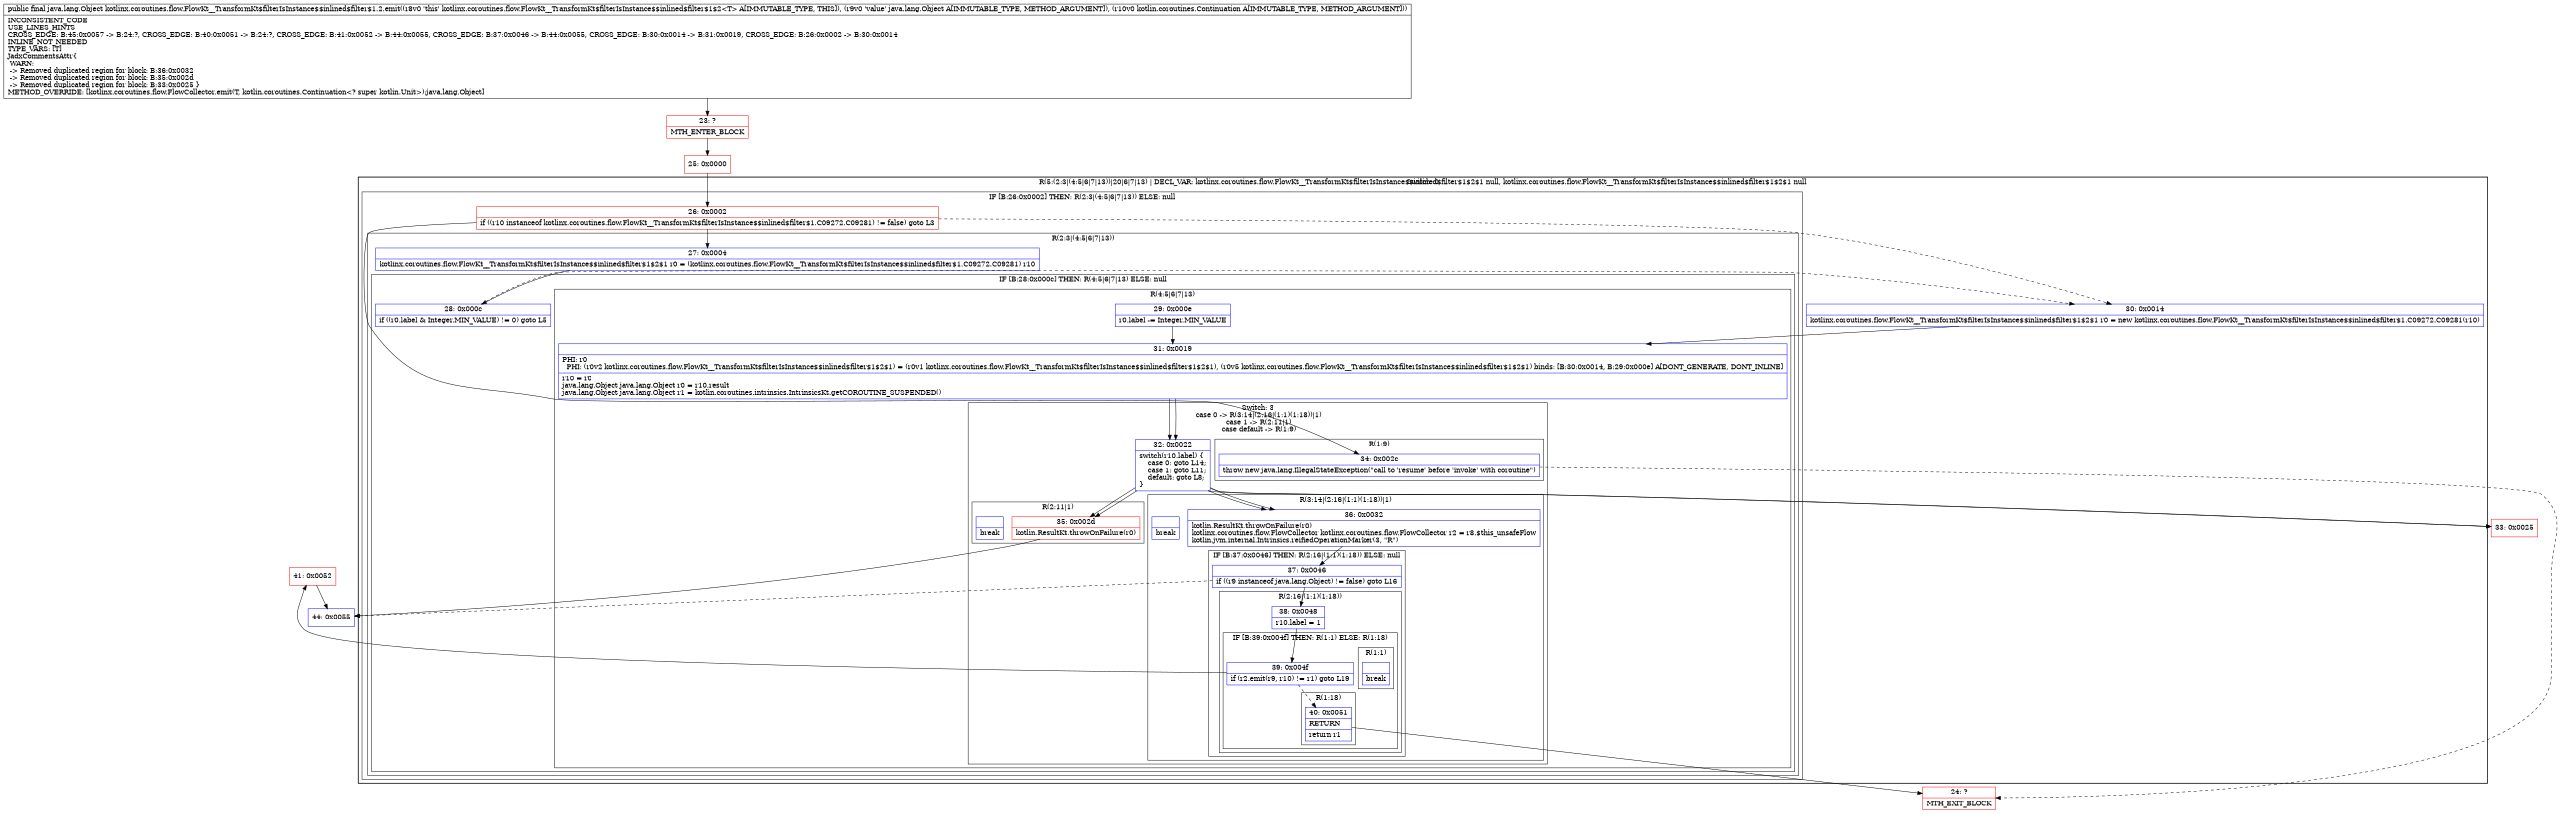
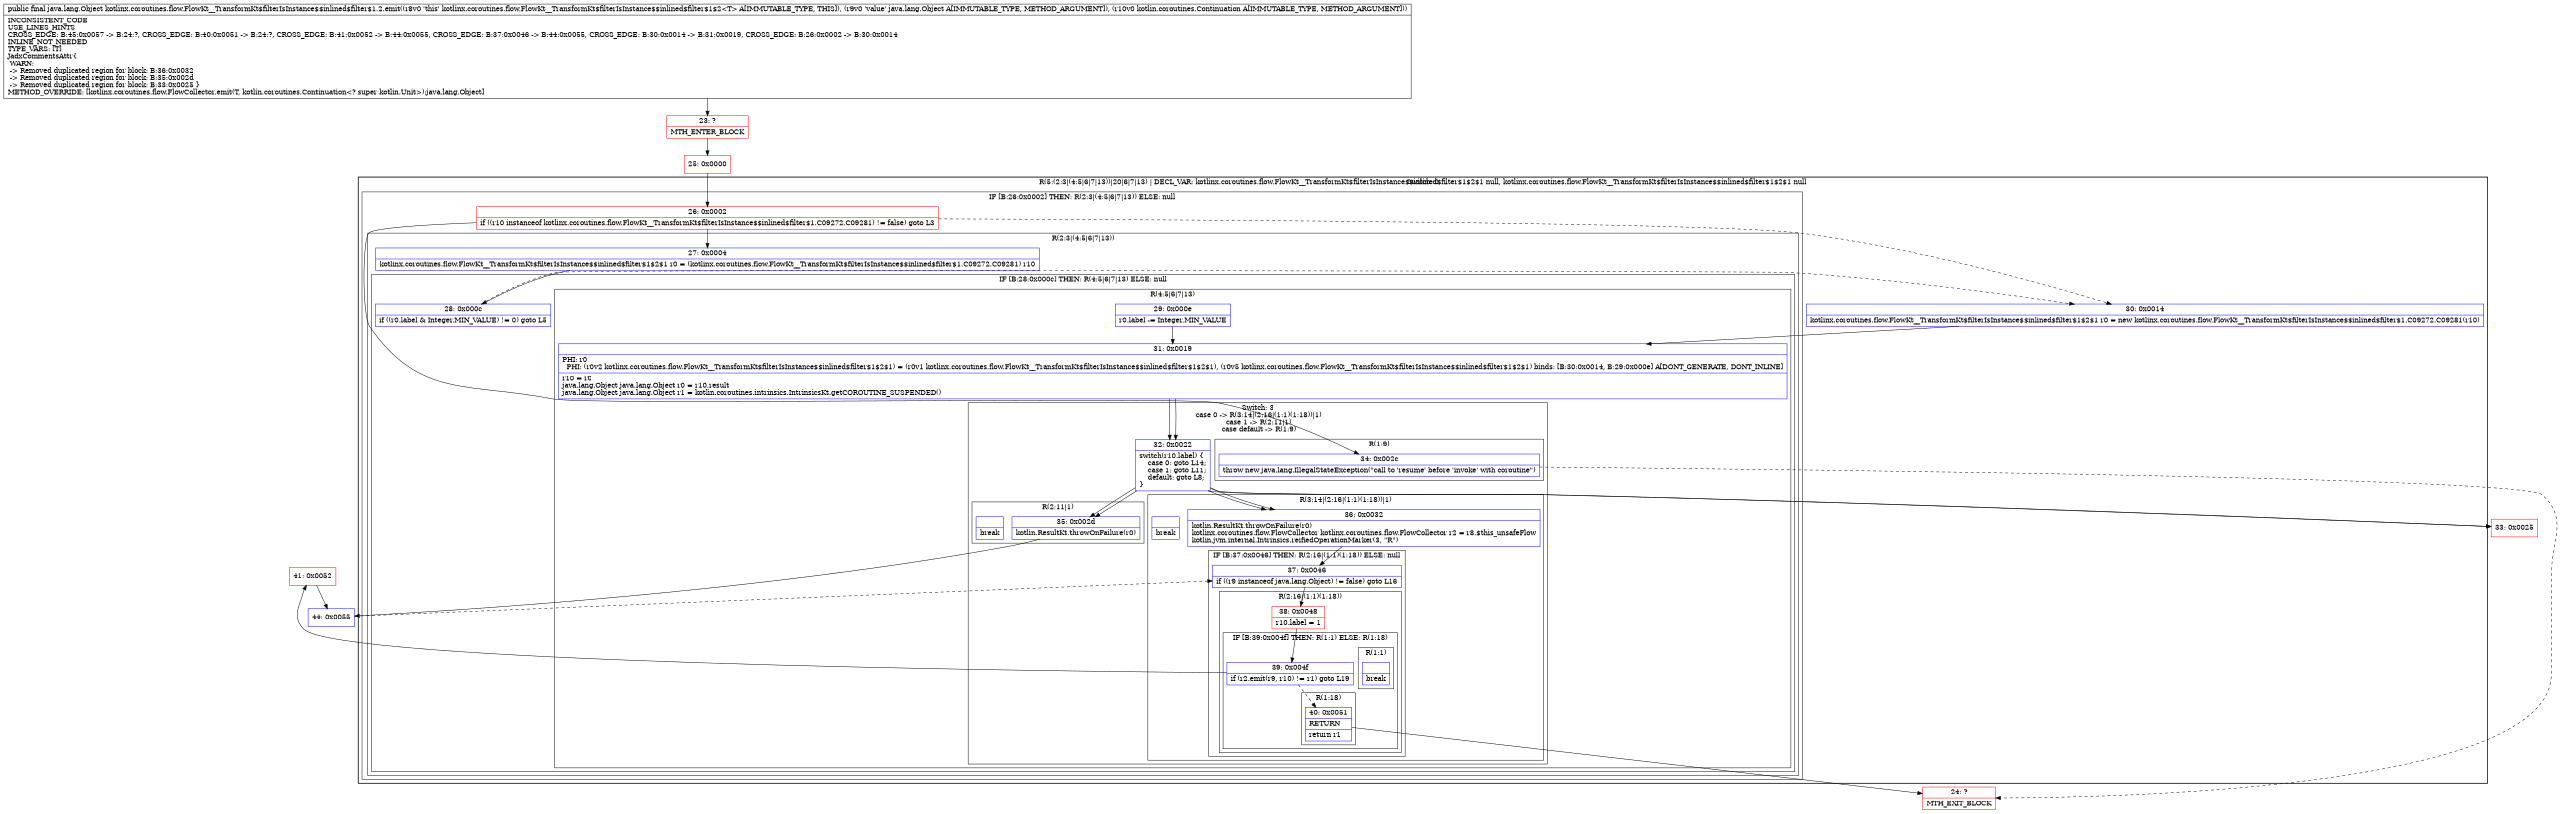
(1076, 528) -> (1076, 528)
(786, 598) -> (781, 599)
(1298, 618) -> (1298, 618)
